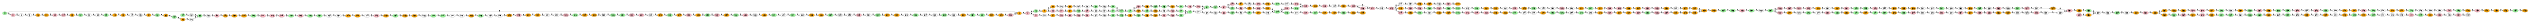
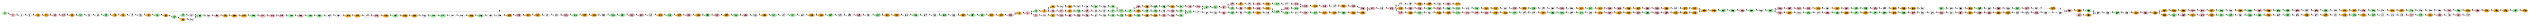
(1363, 6) -> (1367, 11)
(1932, 8) -> none
(1155, 11) -> (1155, 11)
